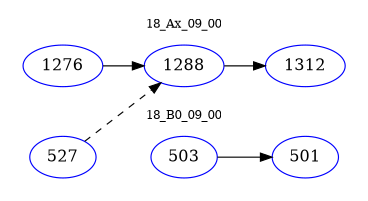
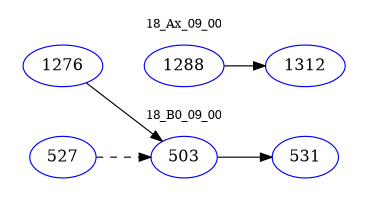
(118, 66) -> (125, 112)
(118, 116) -> (118, 157)
(305, 157) -> (305, 157)
